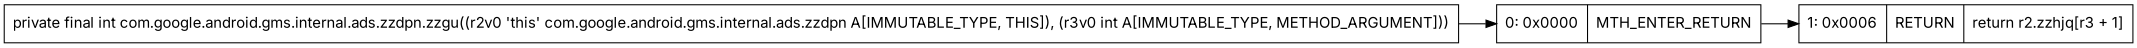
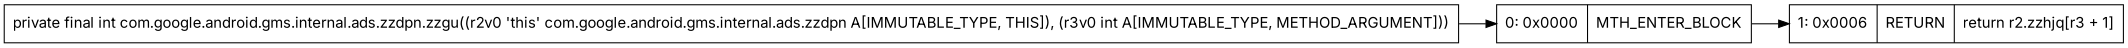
(1674, 23) -> (1669, 23)
